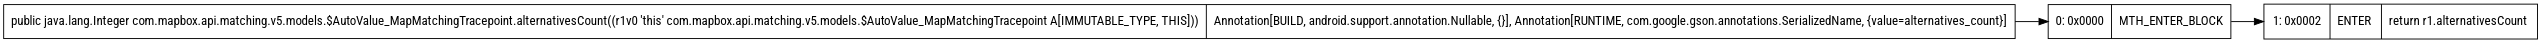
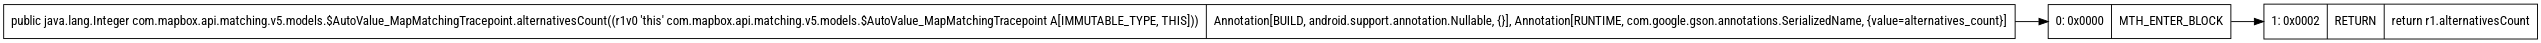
(2354, 21) -> (2356, 21)
